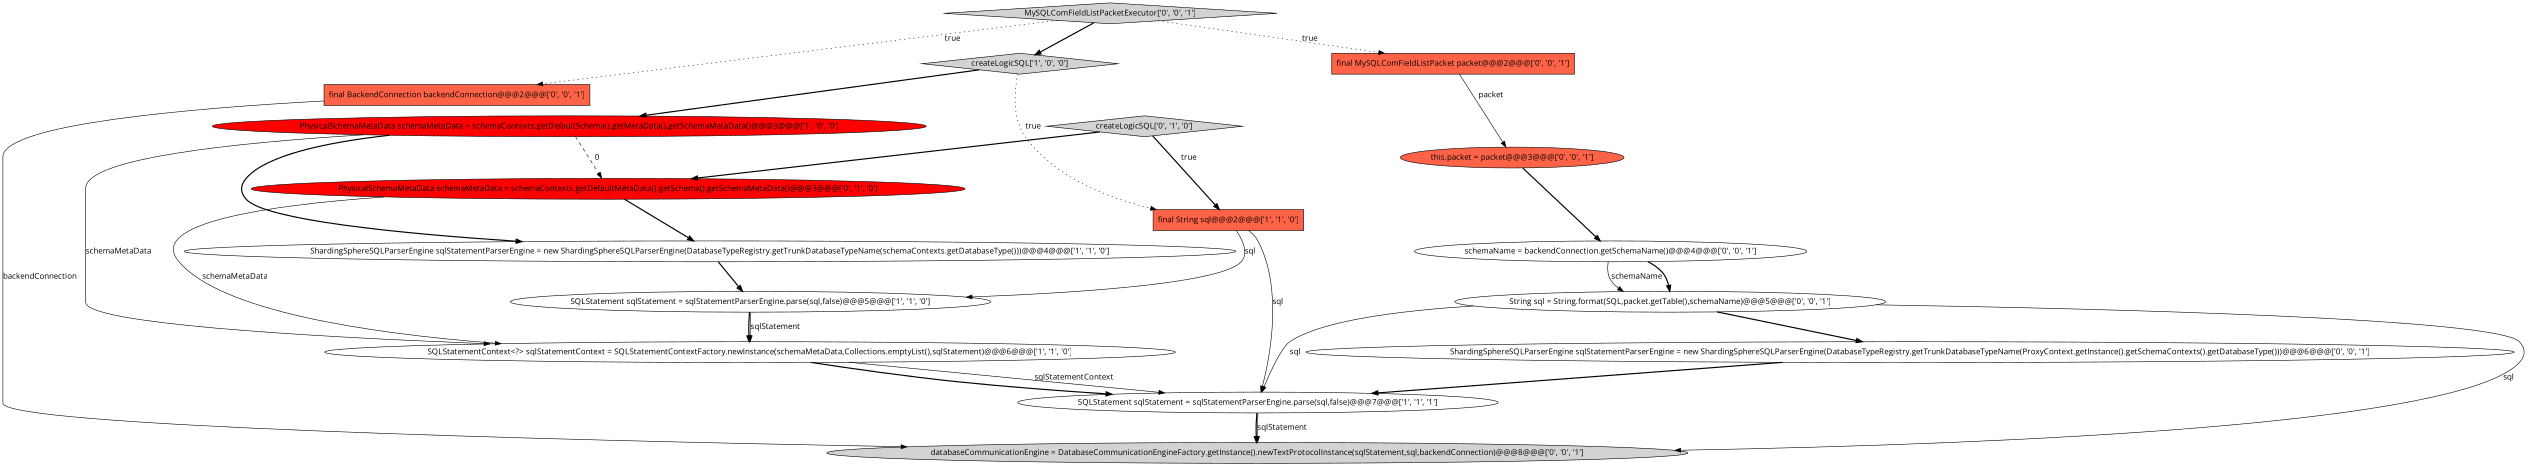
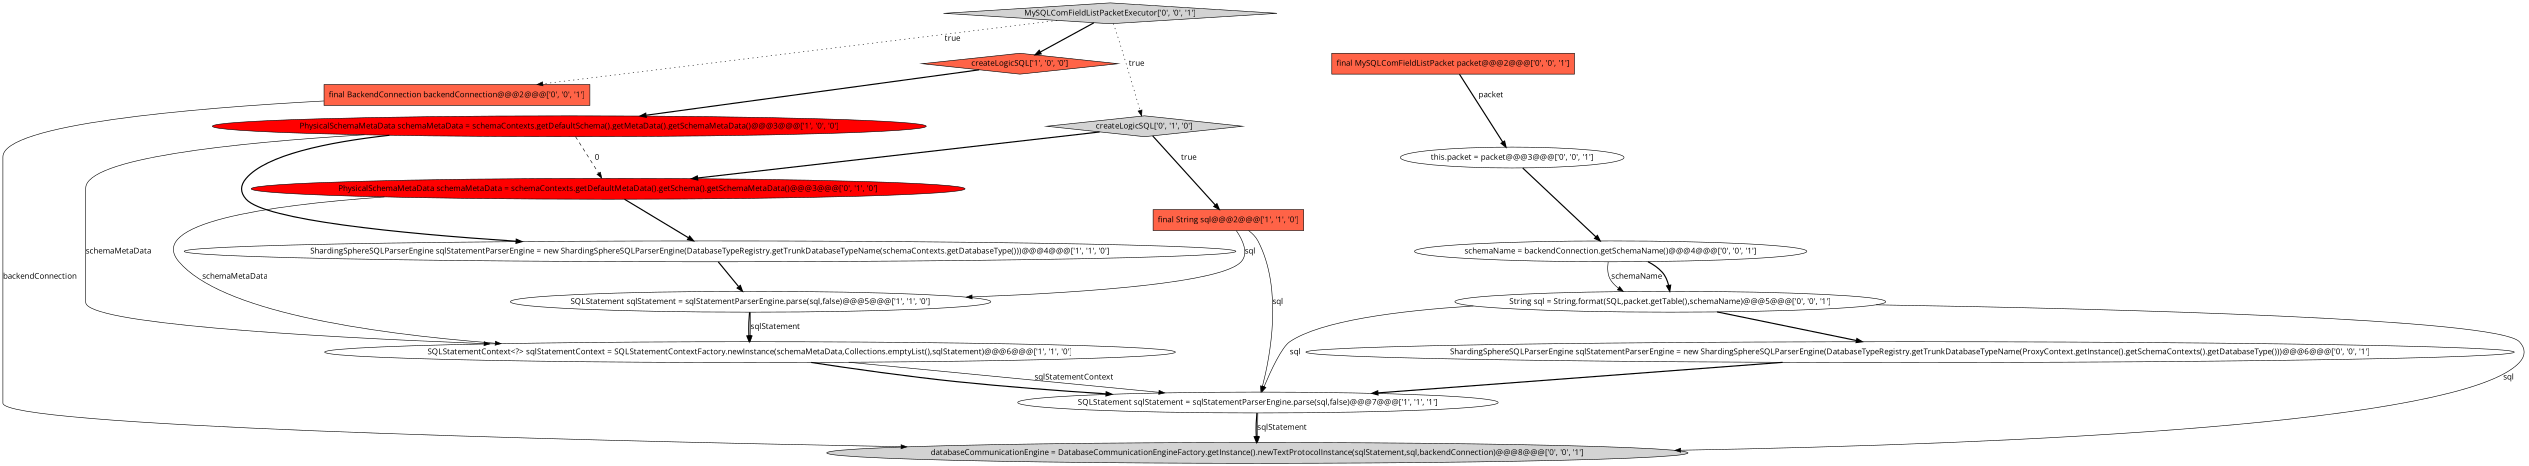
(1268, 37) -> (1127, 67)
(1020, 64) -> (1020, 64)
(1481, 108) -> (1481, 108)
(1512, 158) -> (1512, 158)
(1054, 166) -> none
